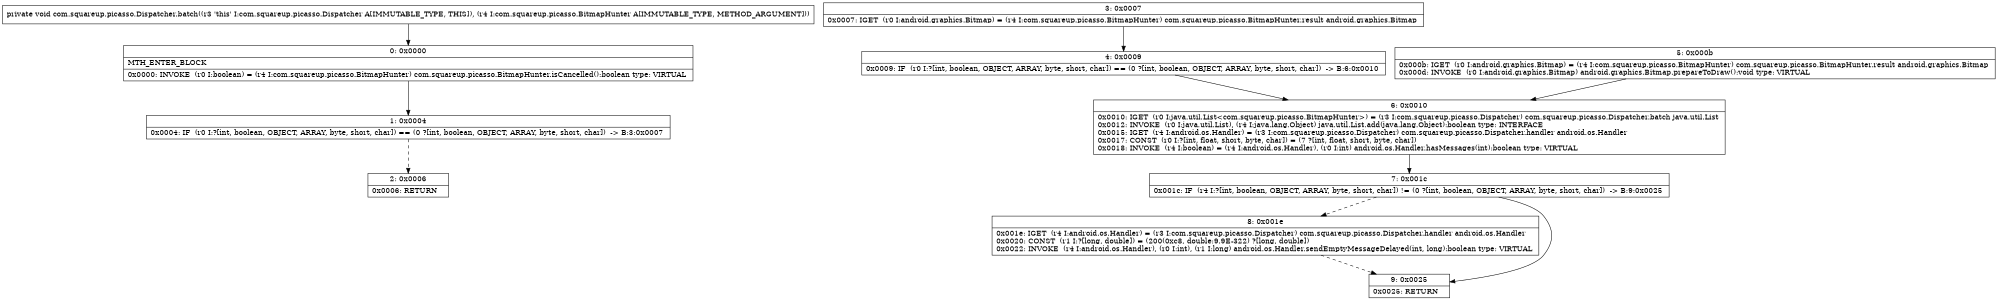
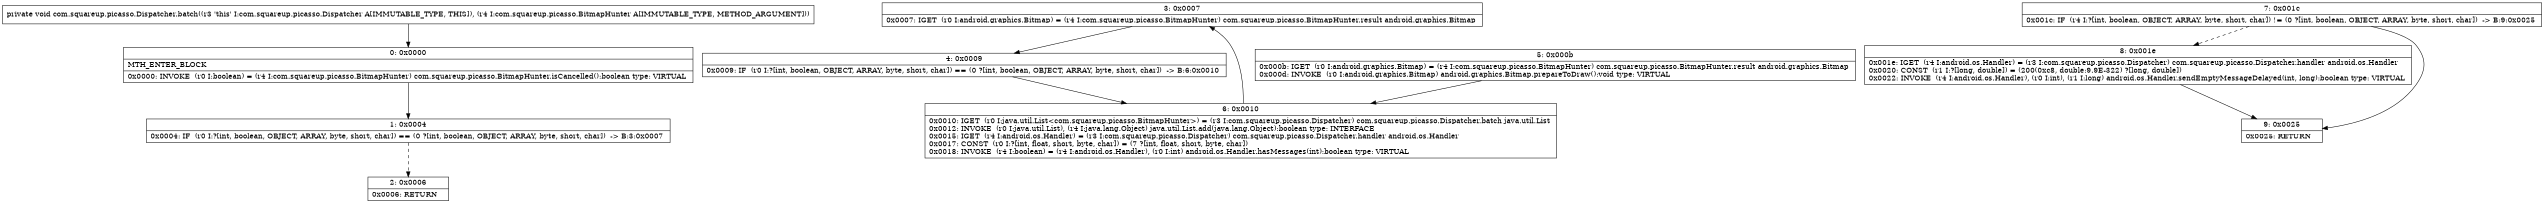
(1409, 161) -> (1238, 62)
(1346, 264) -> (2216, 101)
